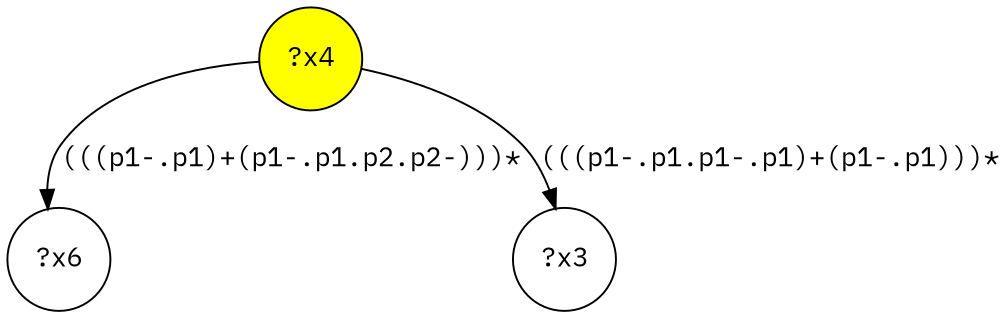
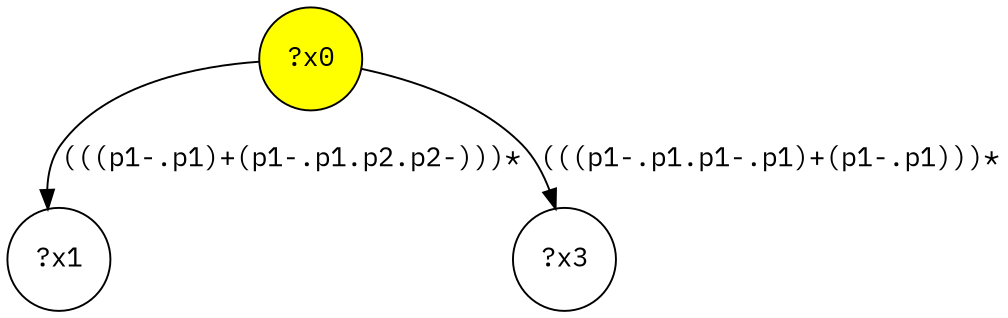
(311, 59) -> (311, 59)
(59, 259) -> (59, 259)
